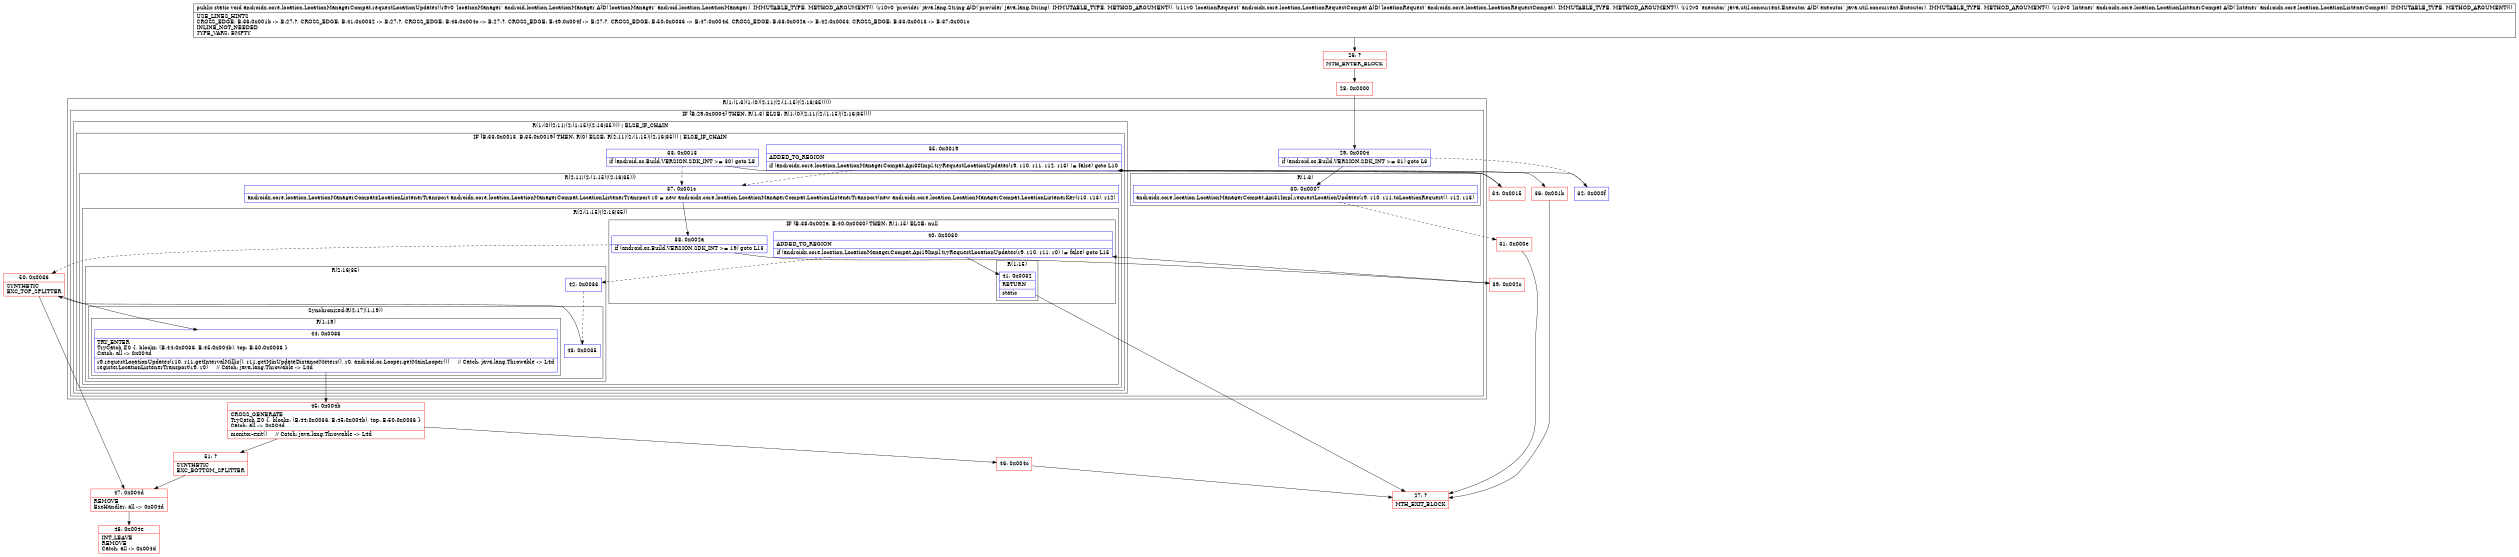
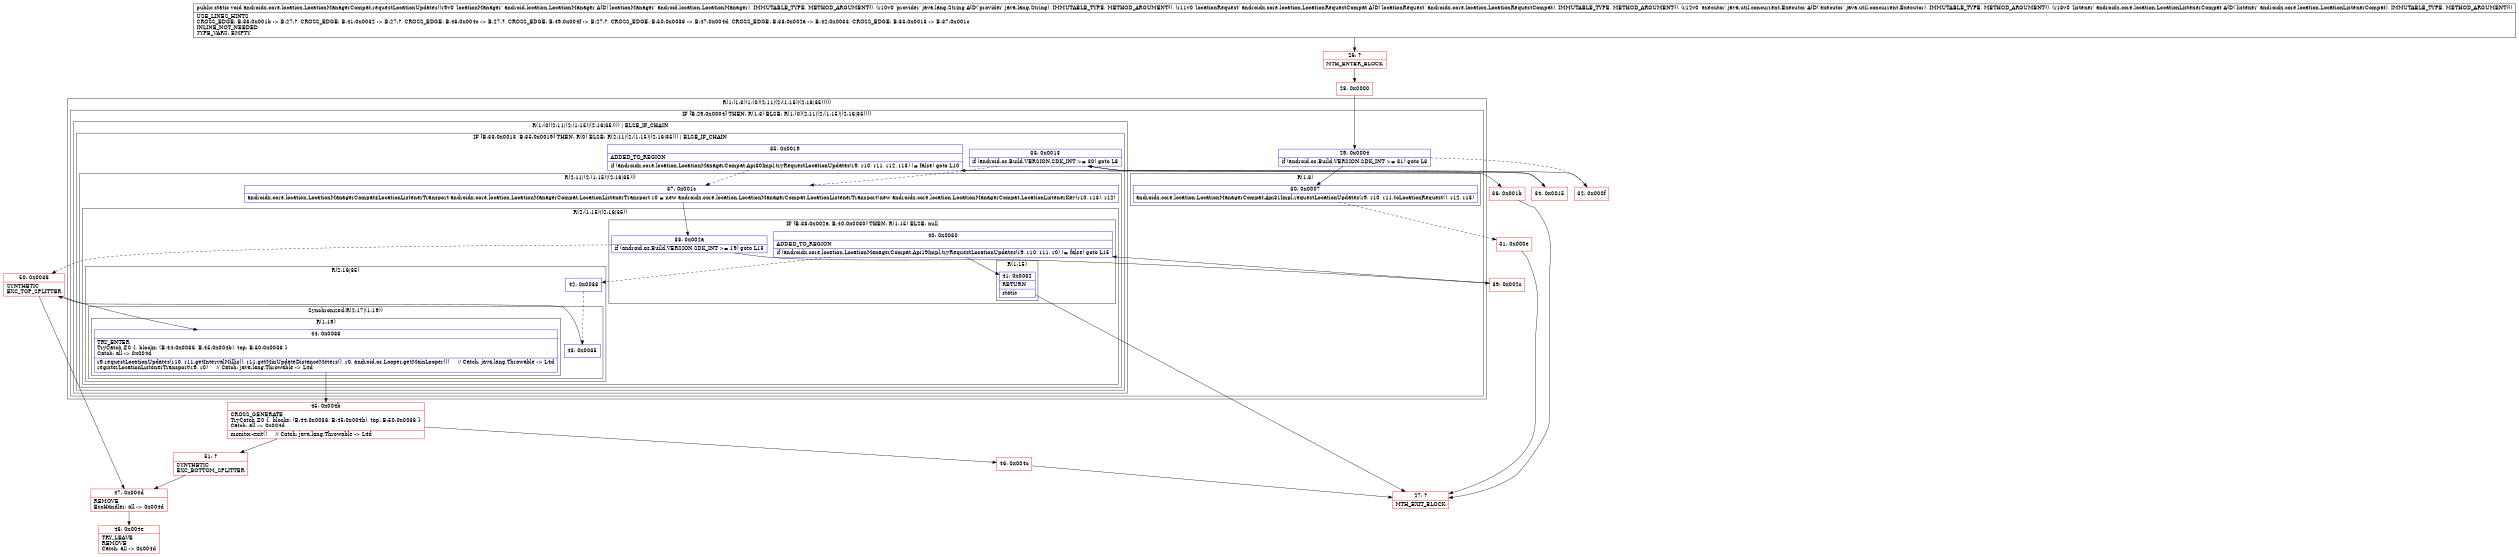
(1357, 171) -> (1342, 171)
(1592, 194) -> (1592, 194)
(117, 538) -> (118, 538)
